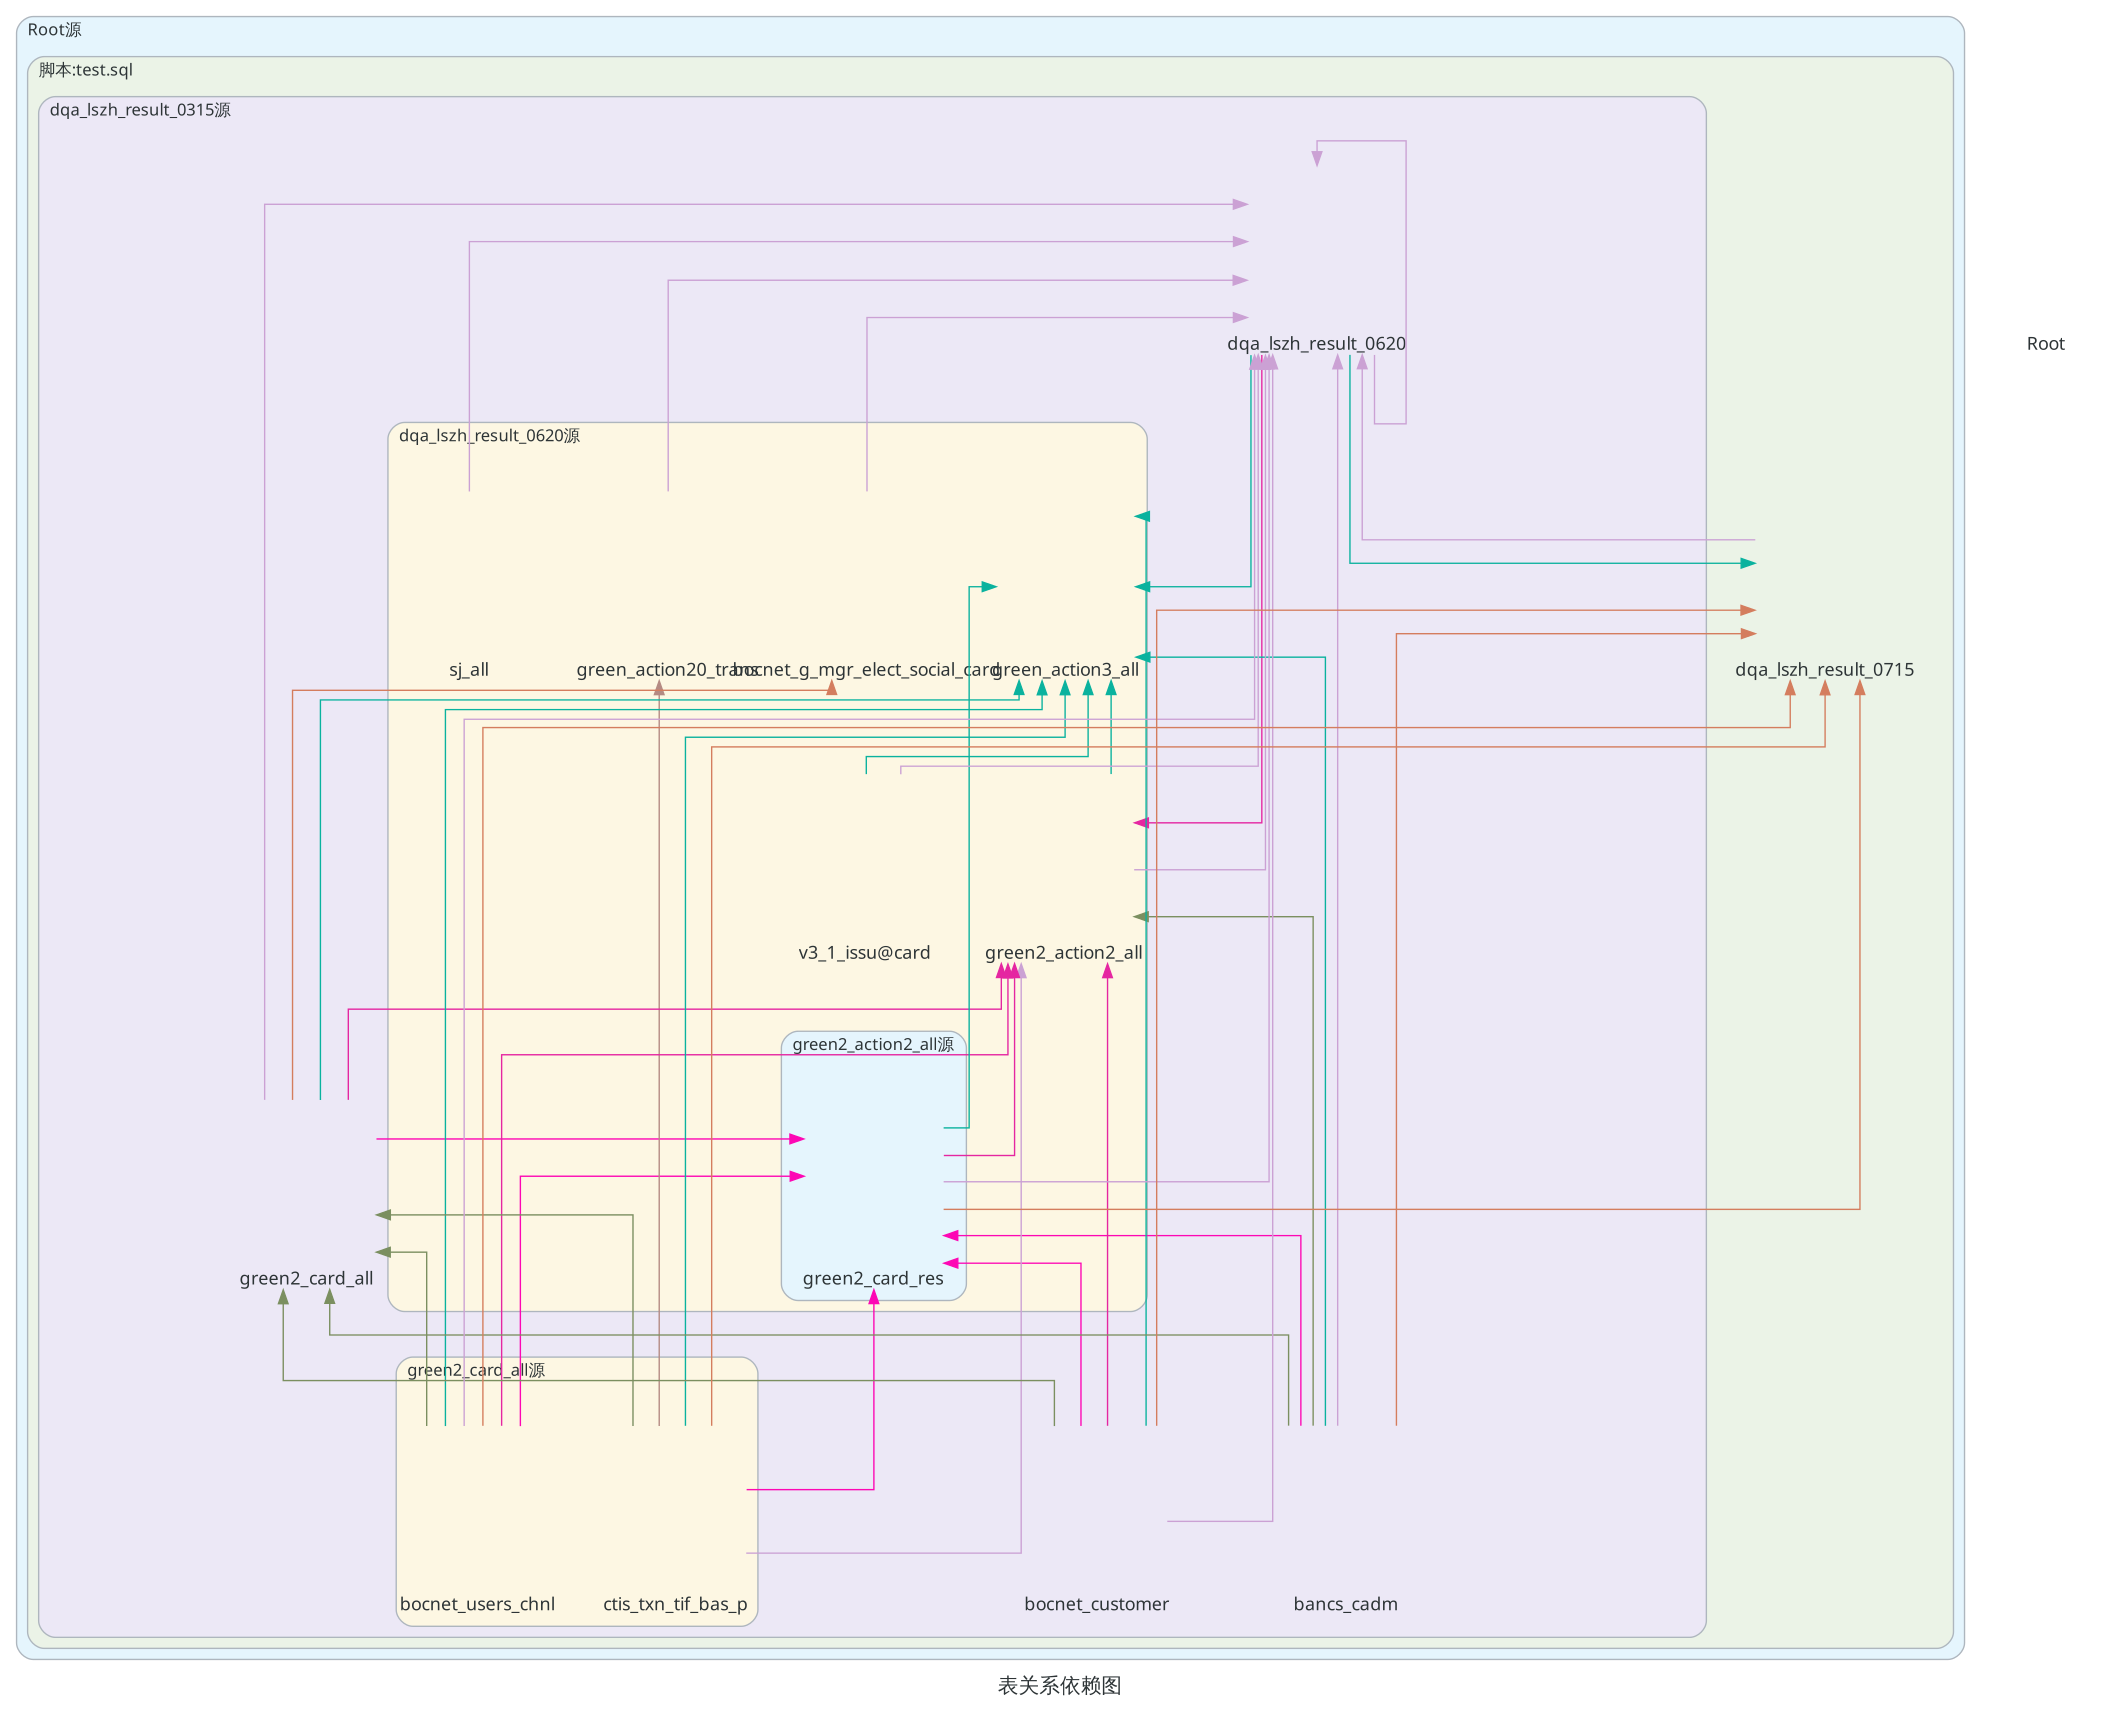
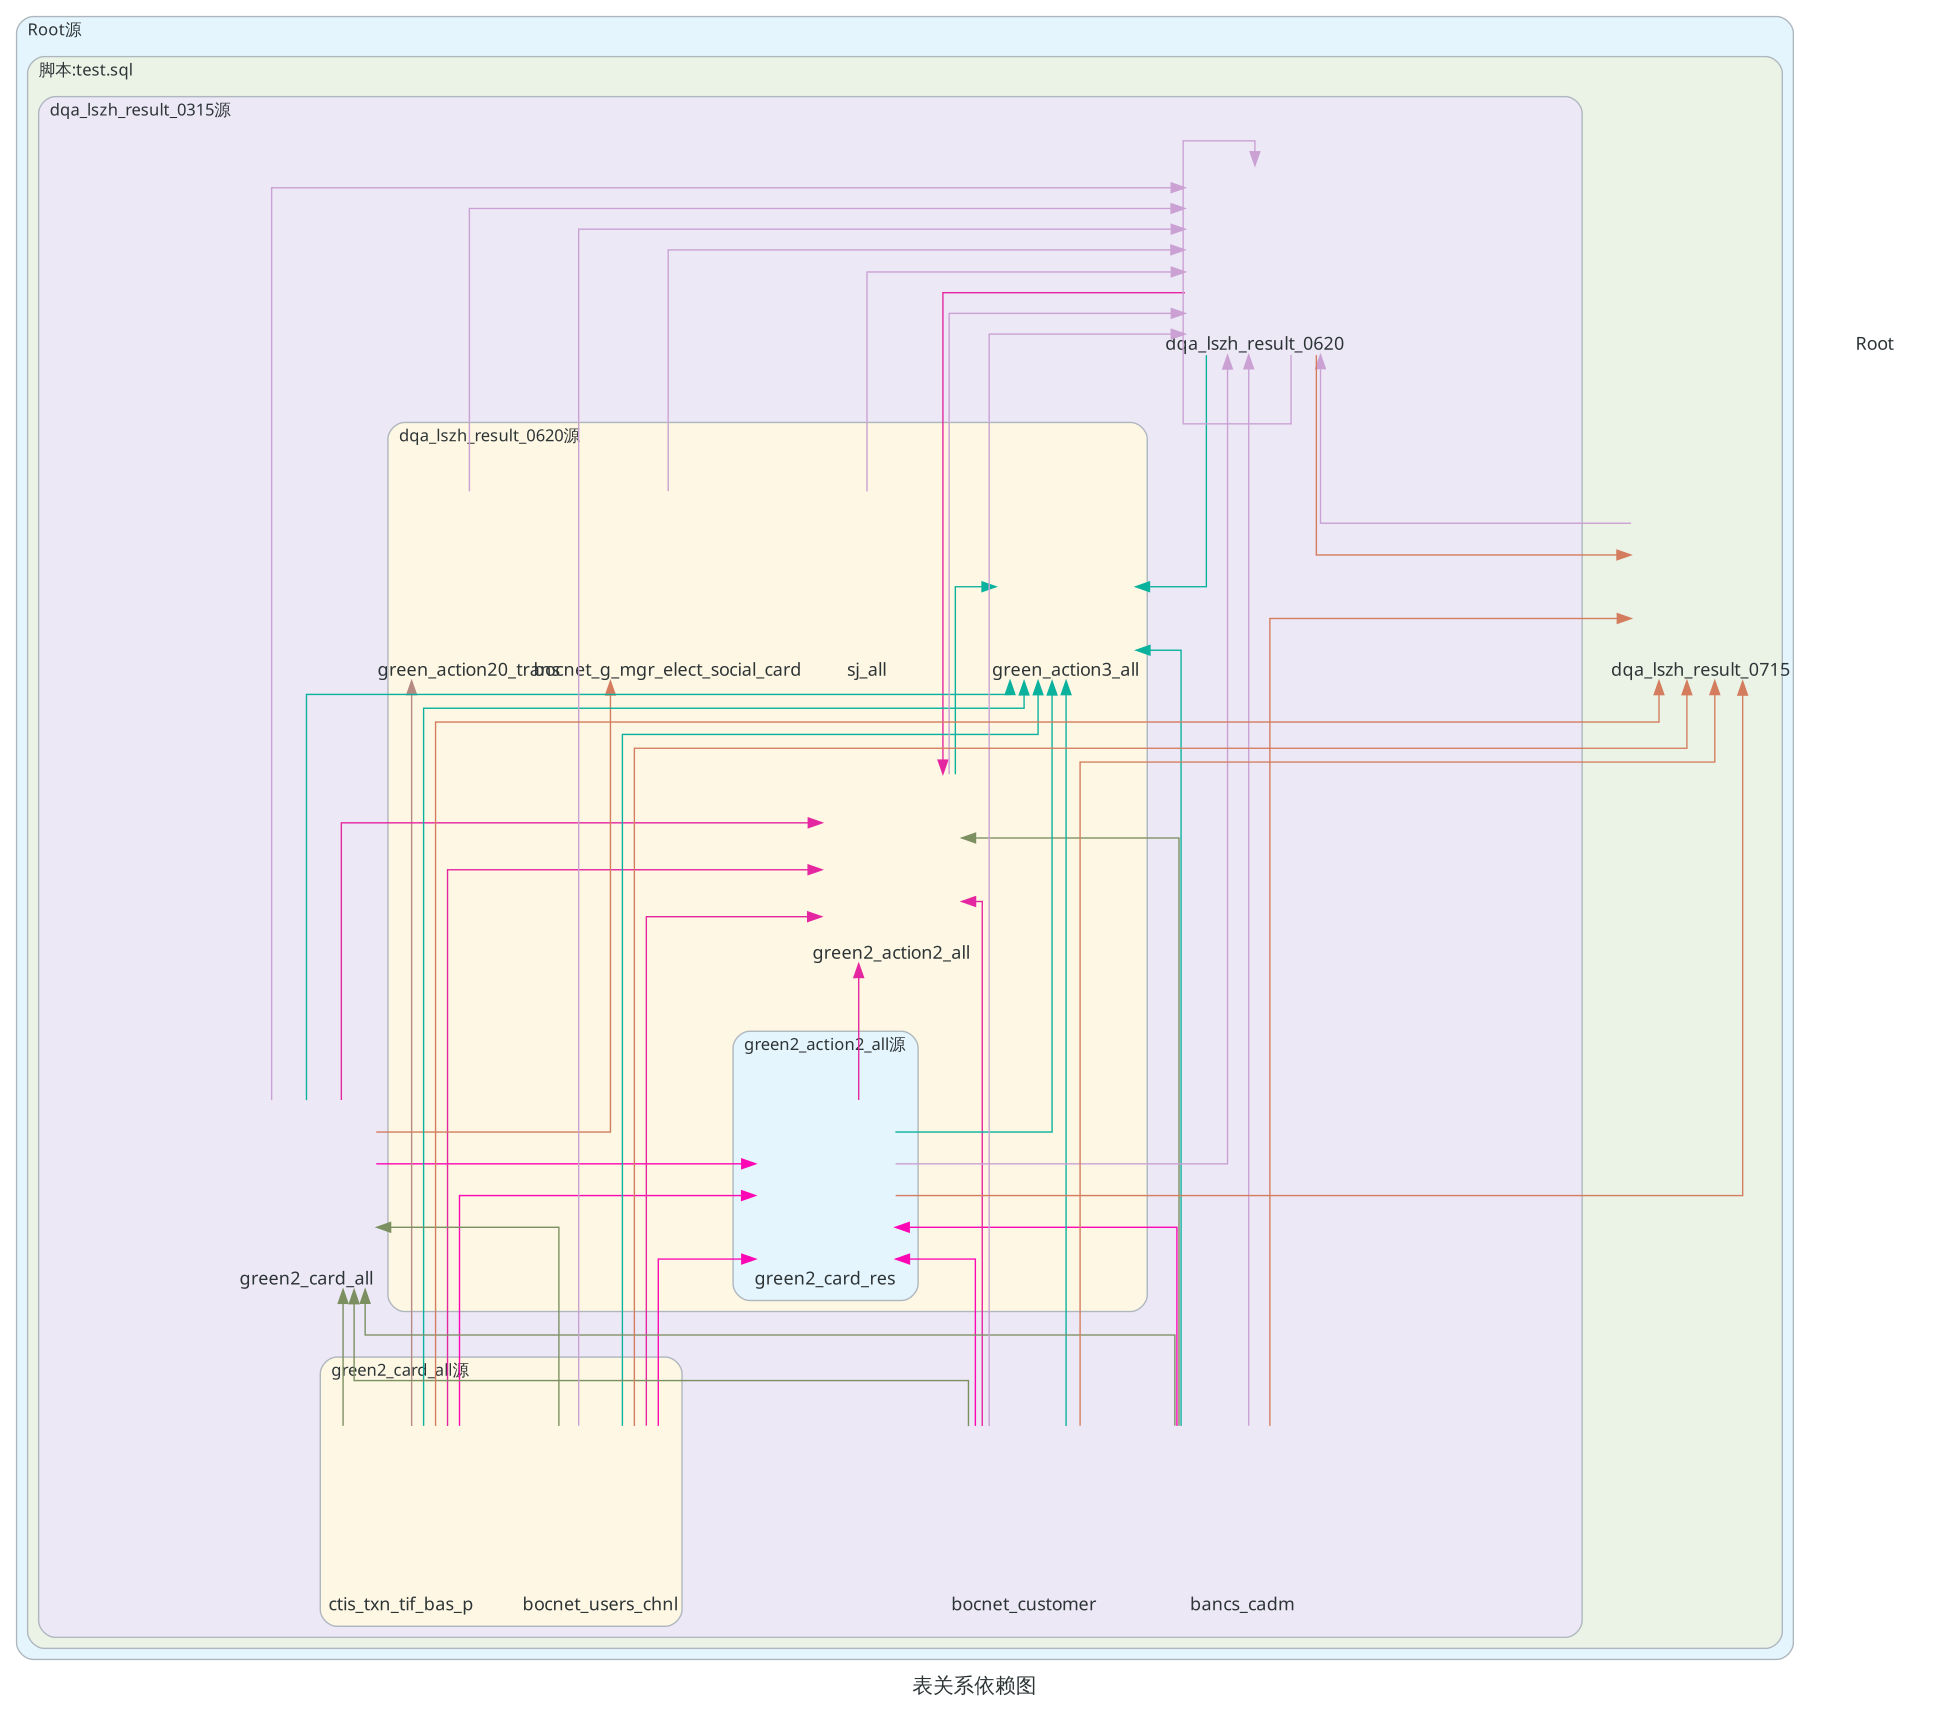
(1441, 563) -> (1367, 555)
(866, 869) -> none
(1021, 1403) -> (448, 968)
